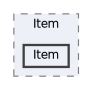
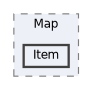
(46, 25) -> (46, 25)
